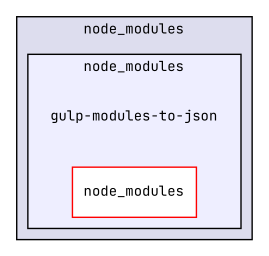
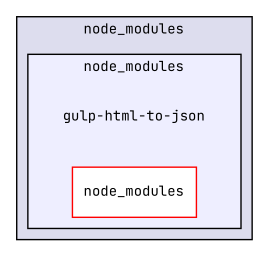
(134, 117) -> (134, 117)
